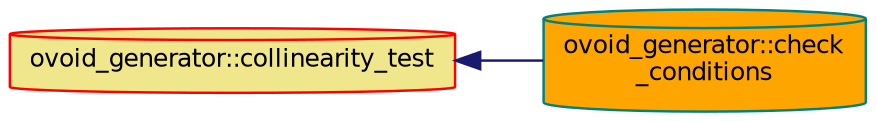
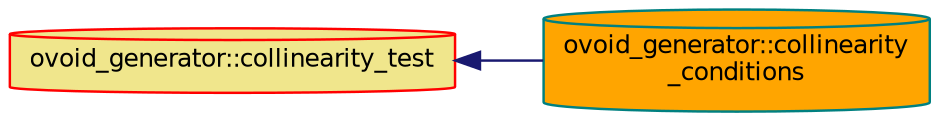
(705, 61) -> (737, 61)
